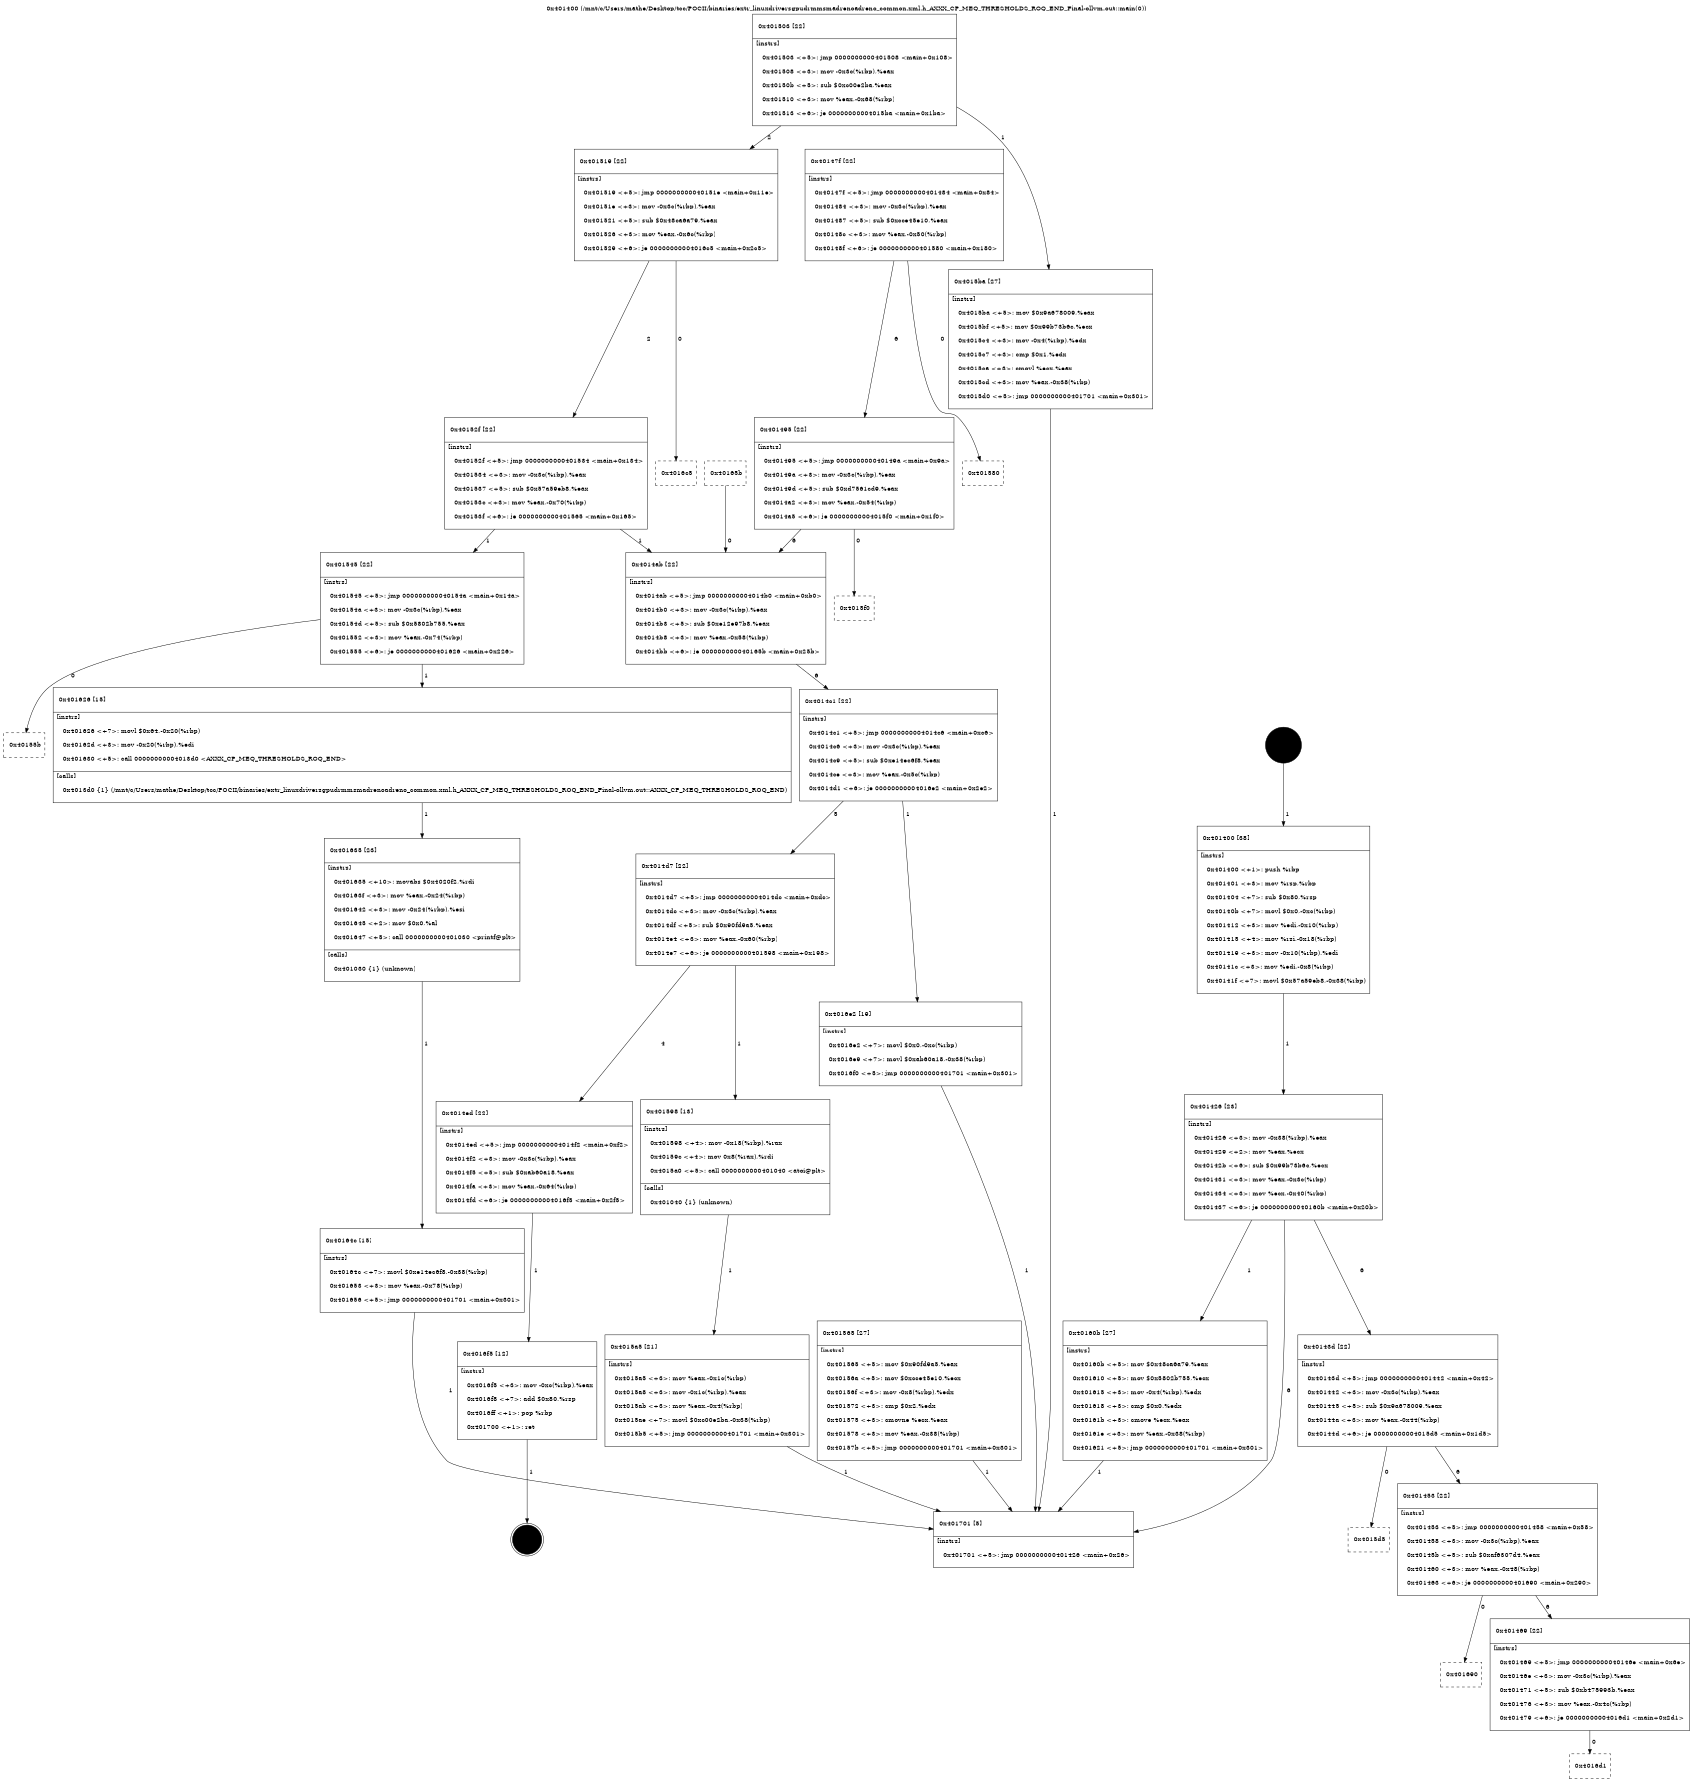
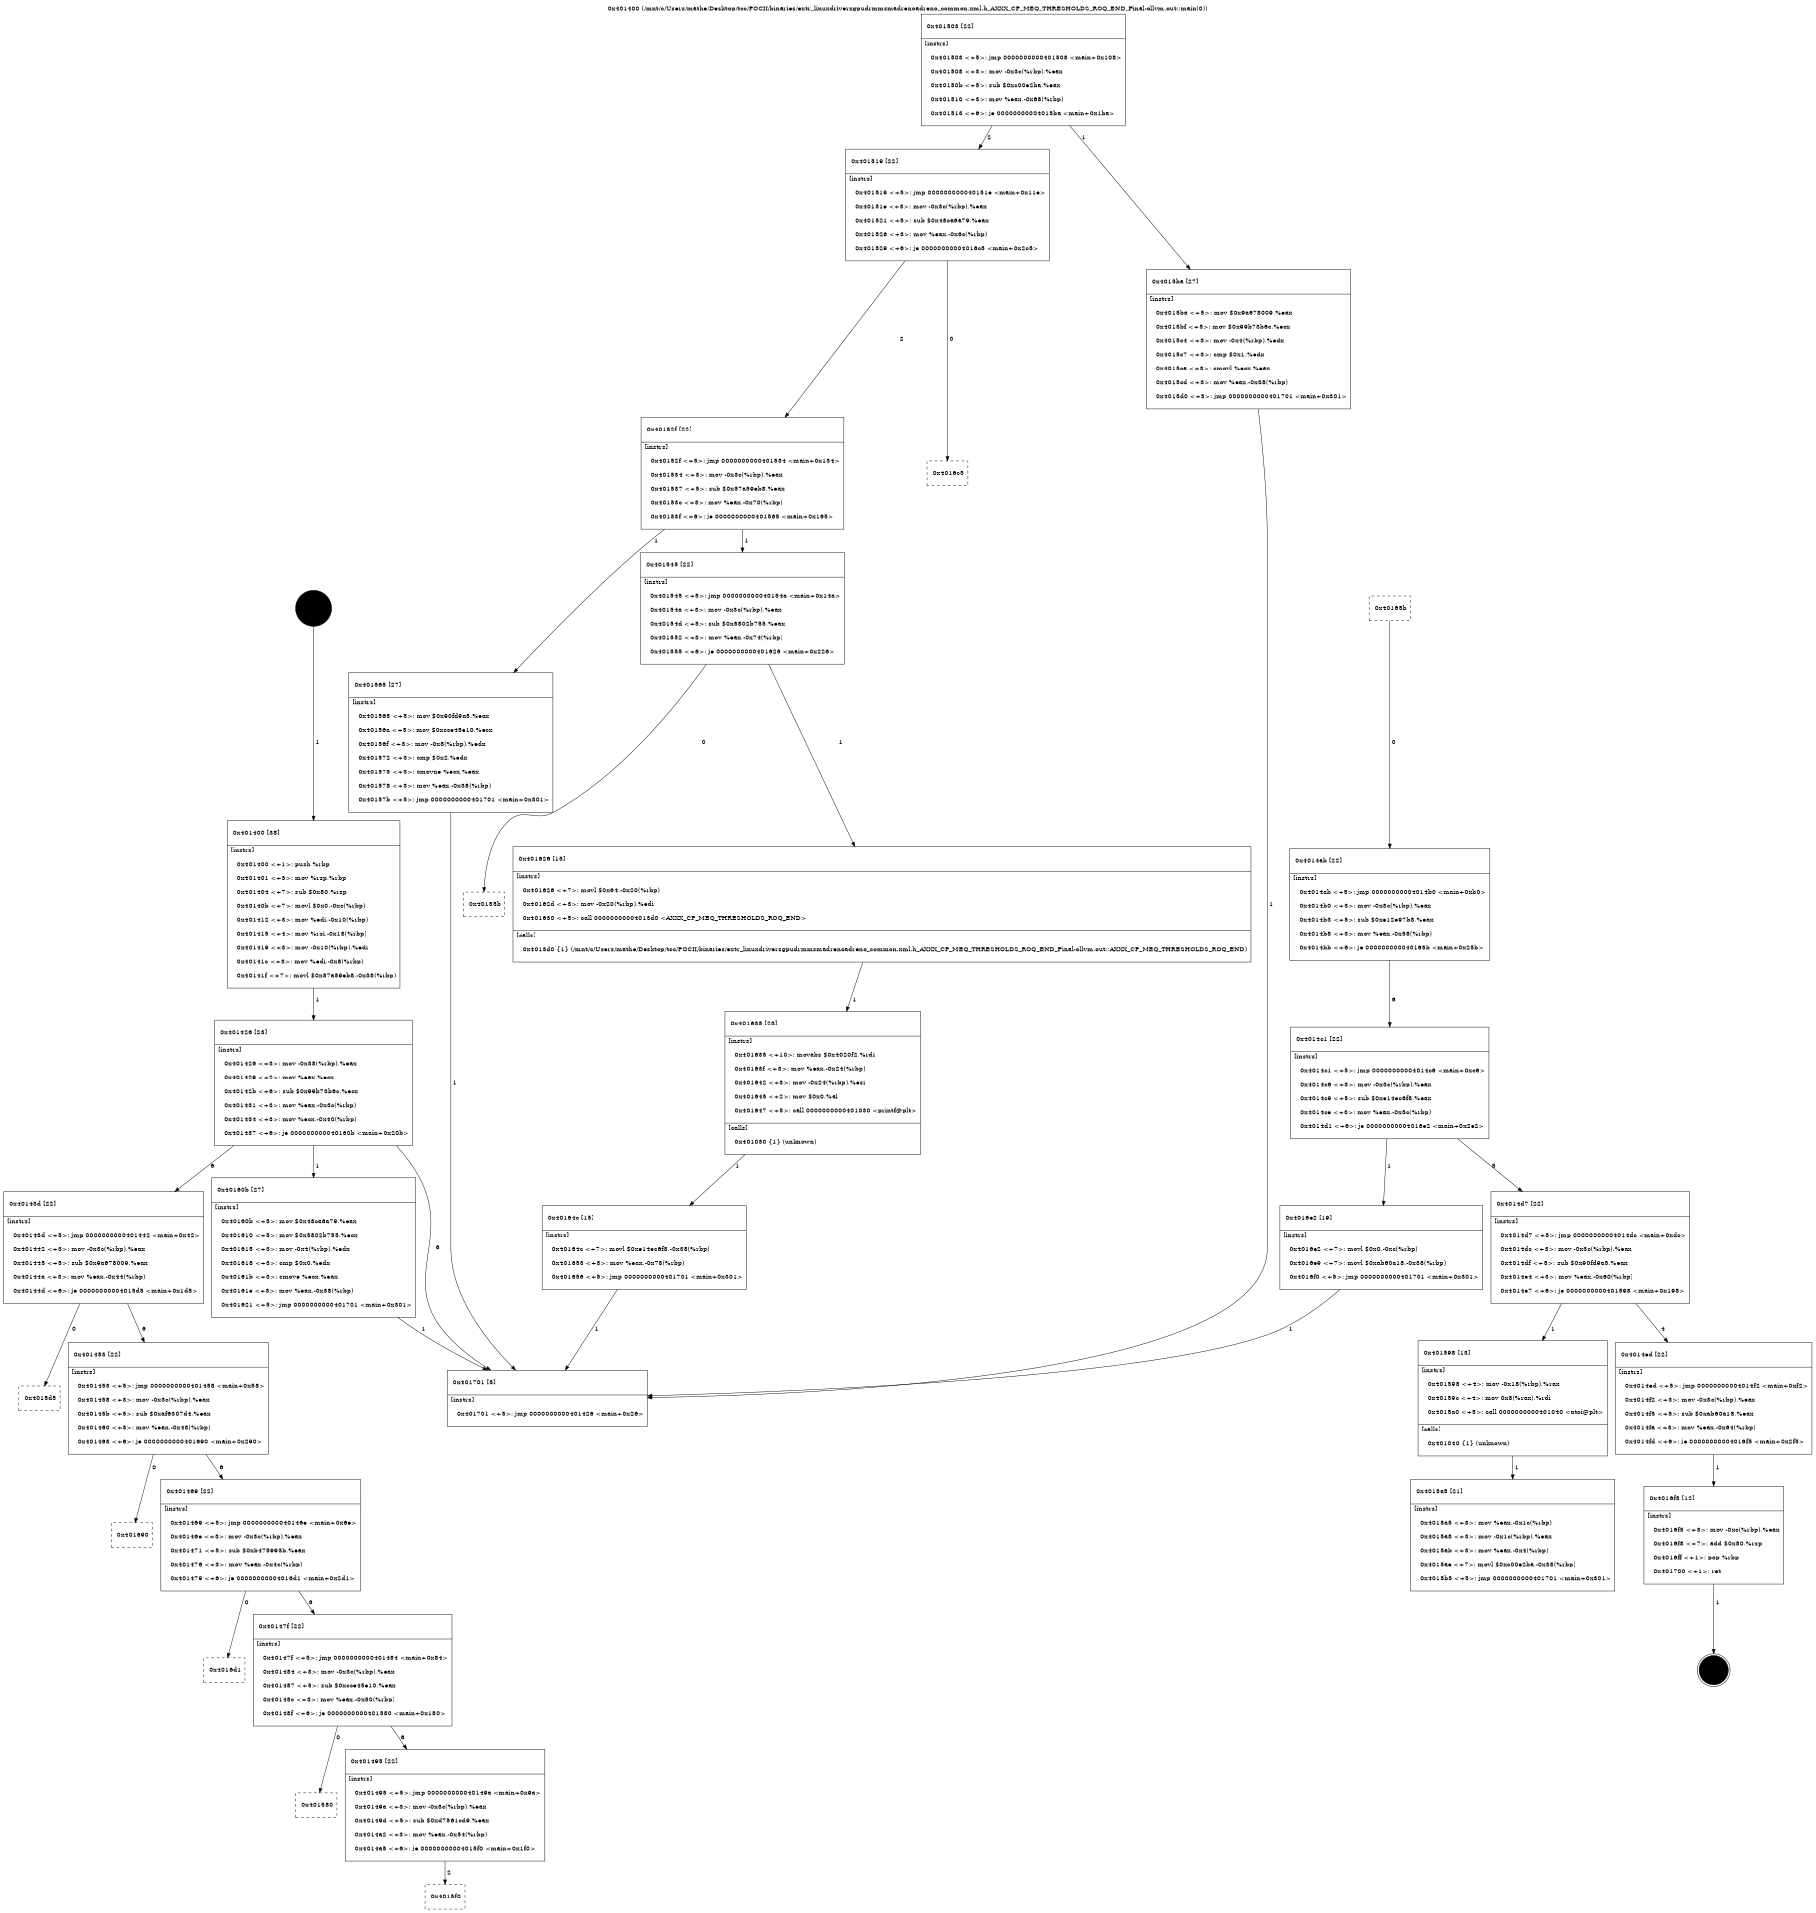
(634, 539) -> (588, 597)
(792, 539) -> none
(857, 541) -> (448, 1873)
(860, 1482) -> none
none -> (305, 1601)
